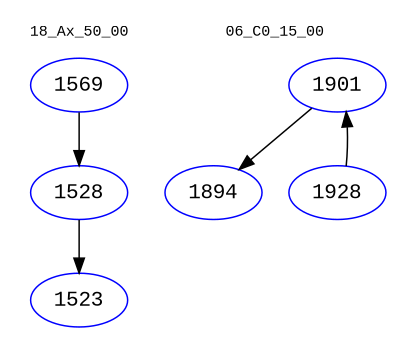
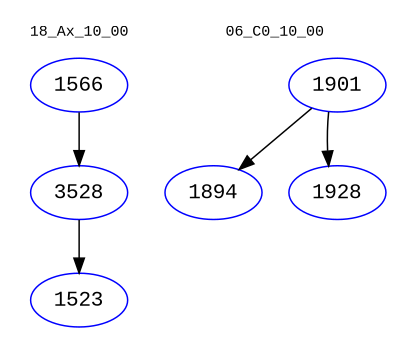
(80, 32) -> (80, 32)
(275, 32) -> (275, 32)
(79, 85) -> (79, 85)
(347, 147) -> (327, 131)
(79, 193) -> (79, 193)
